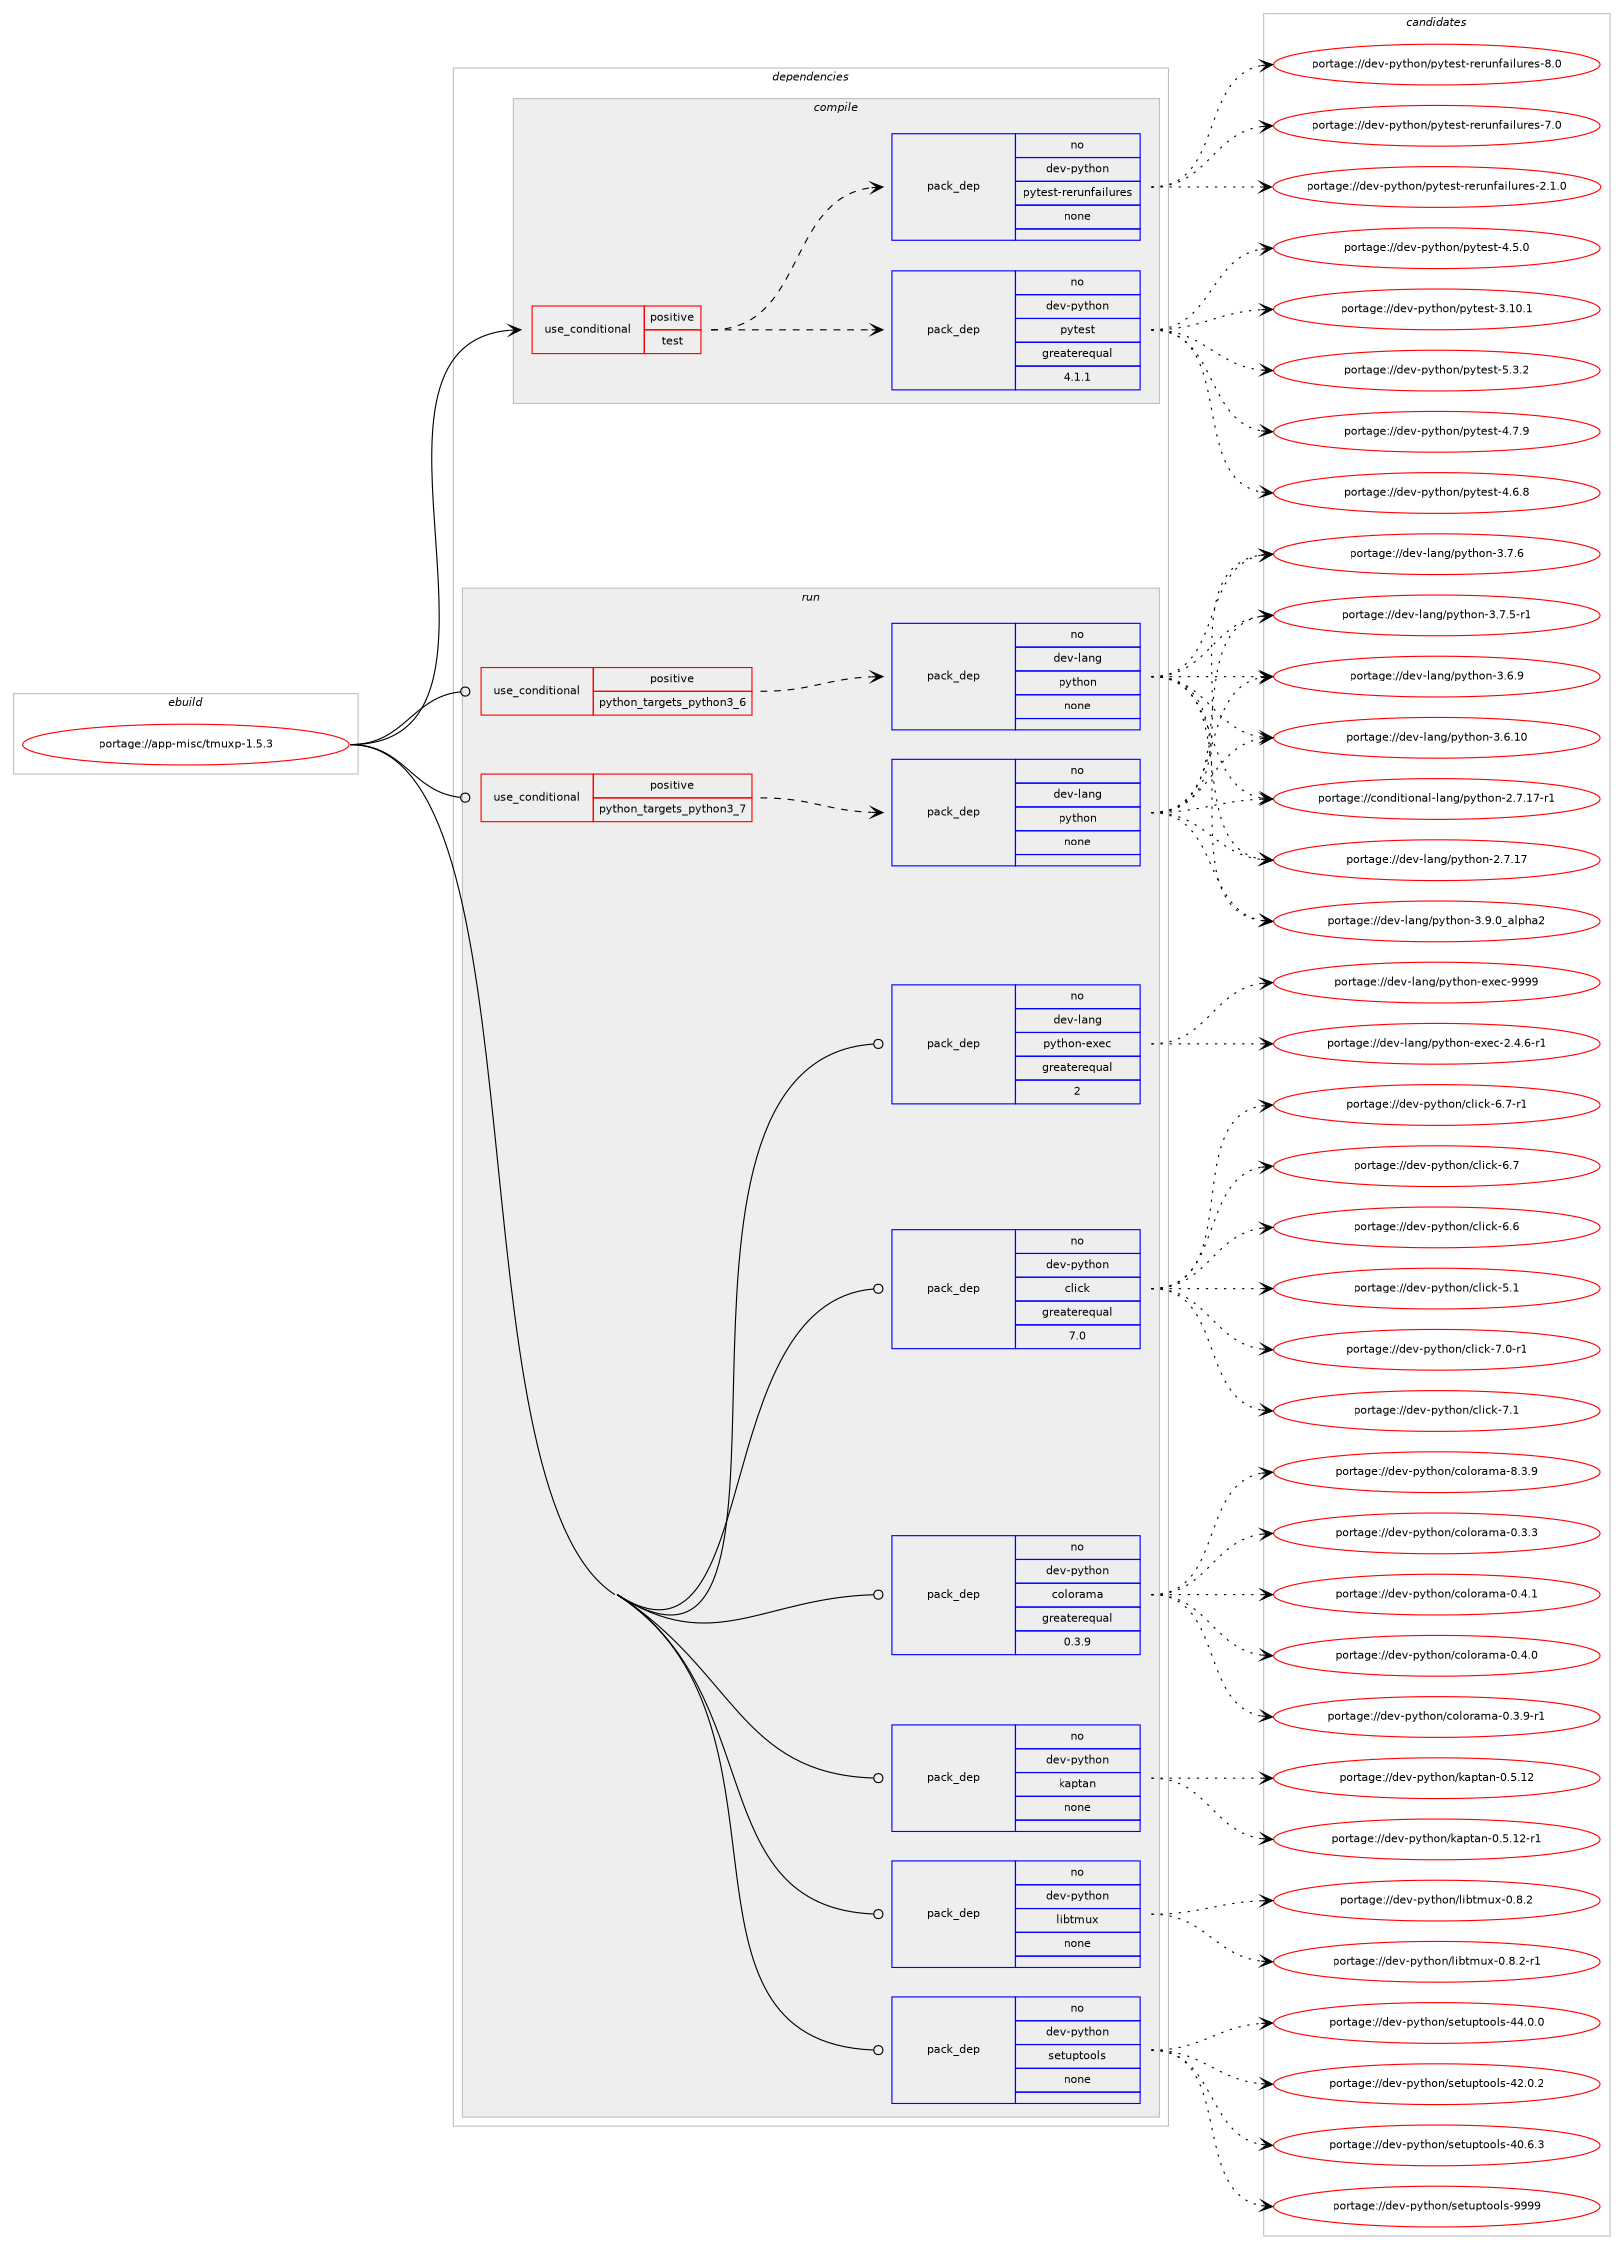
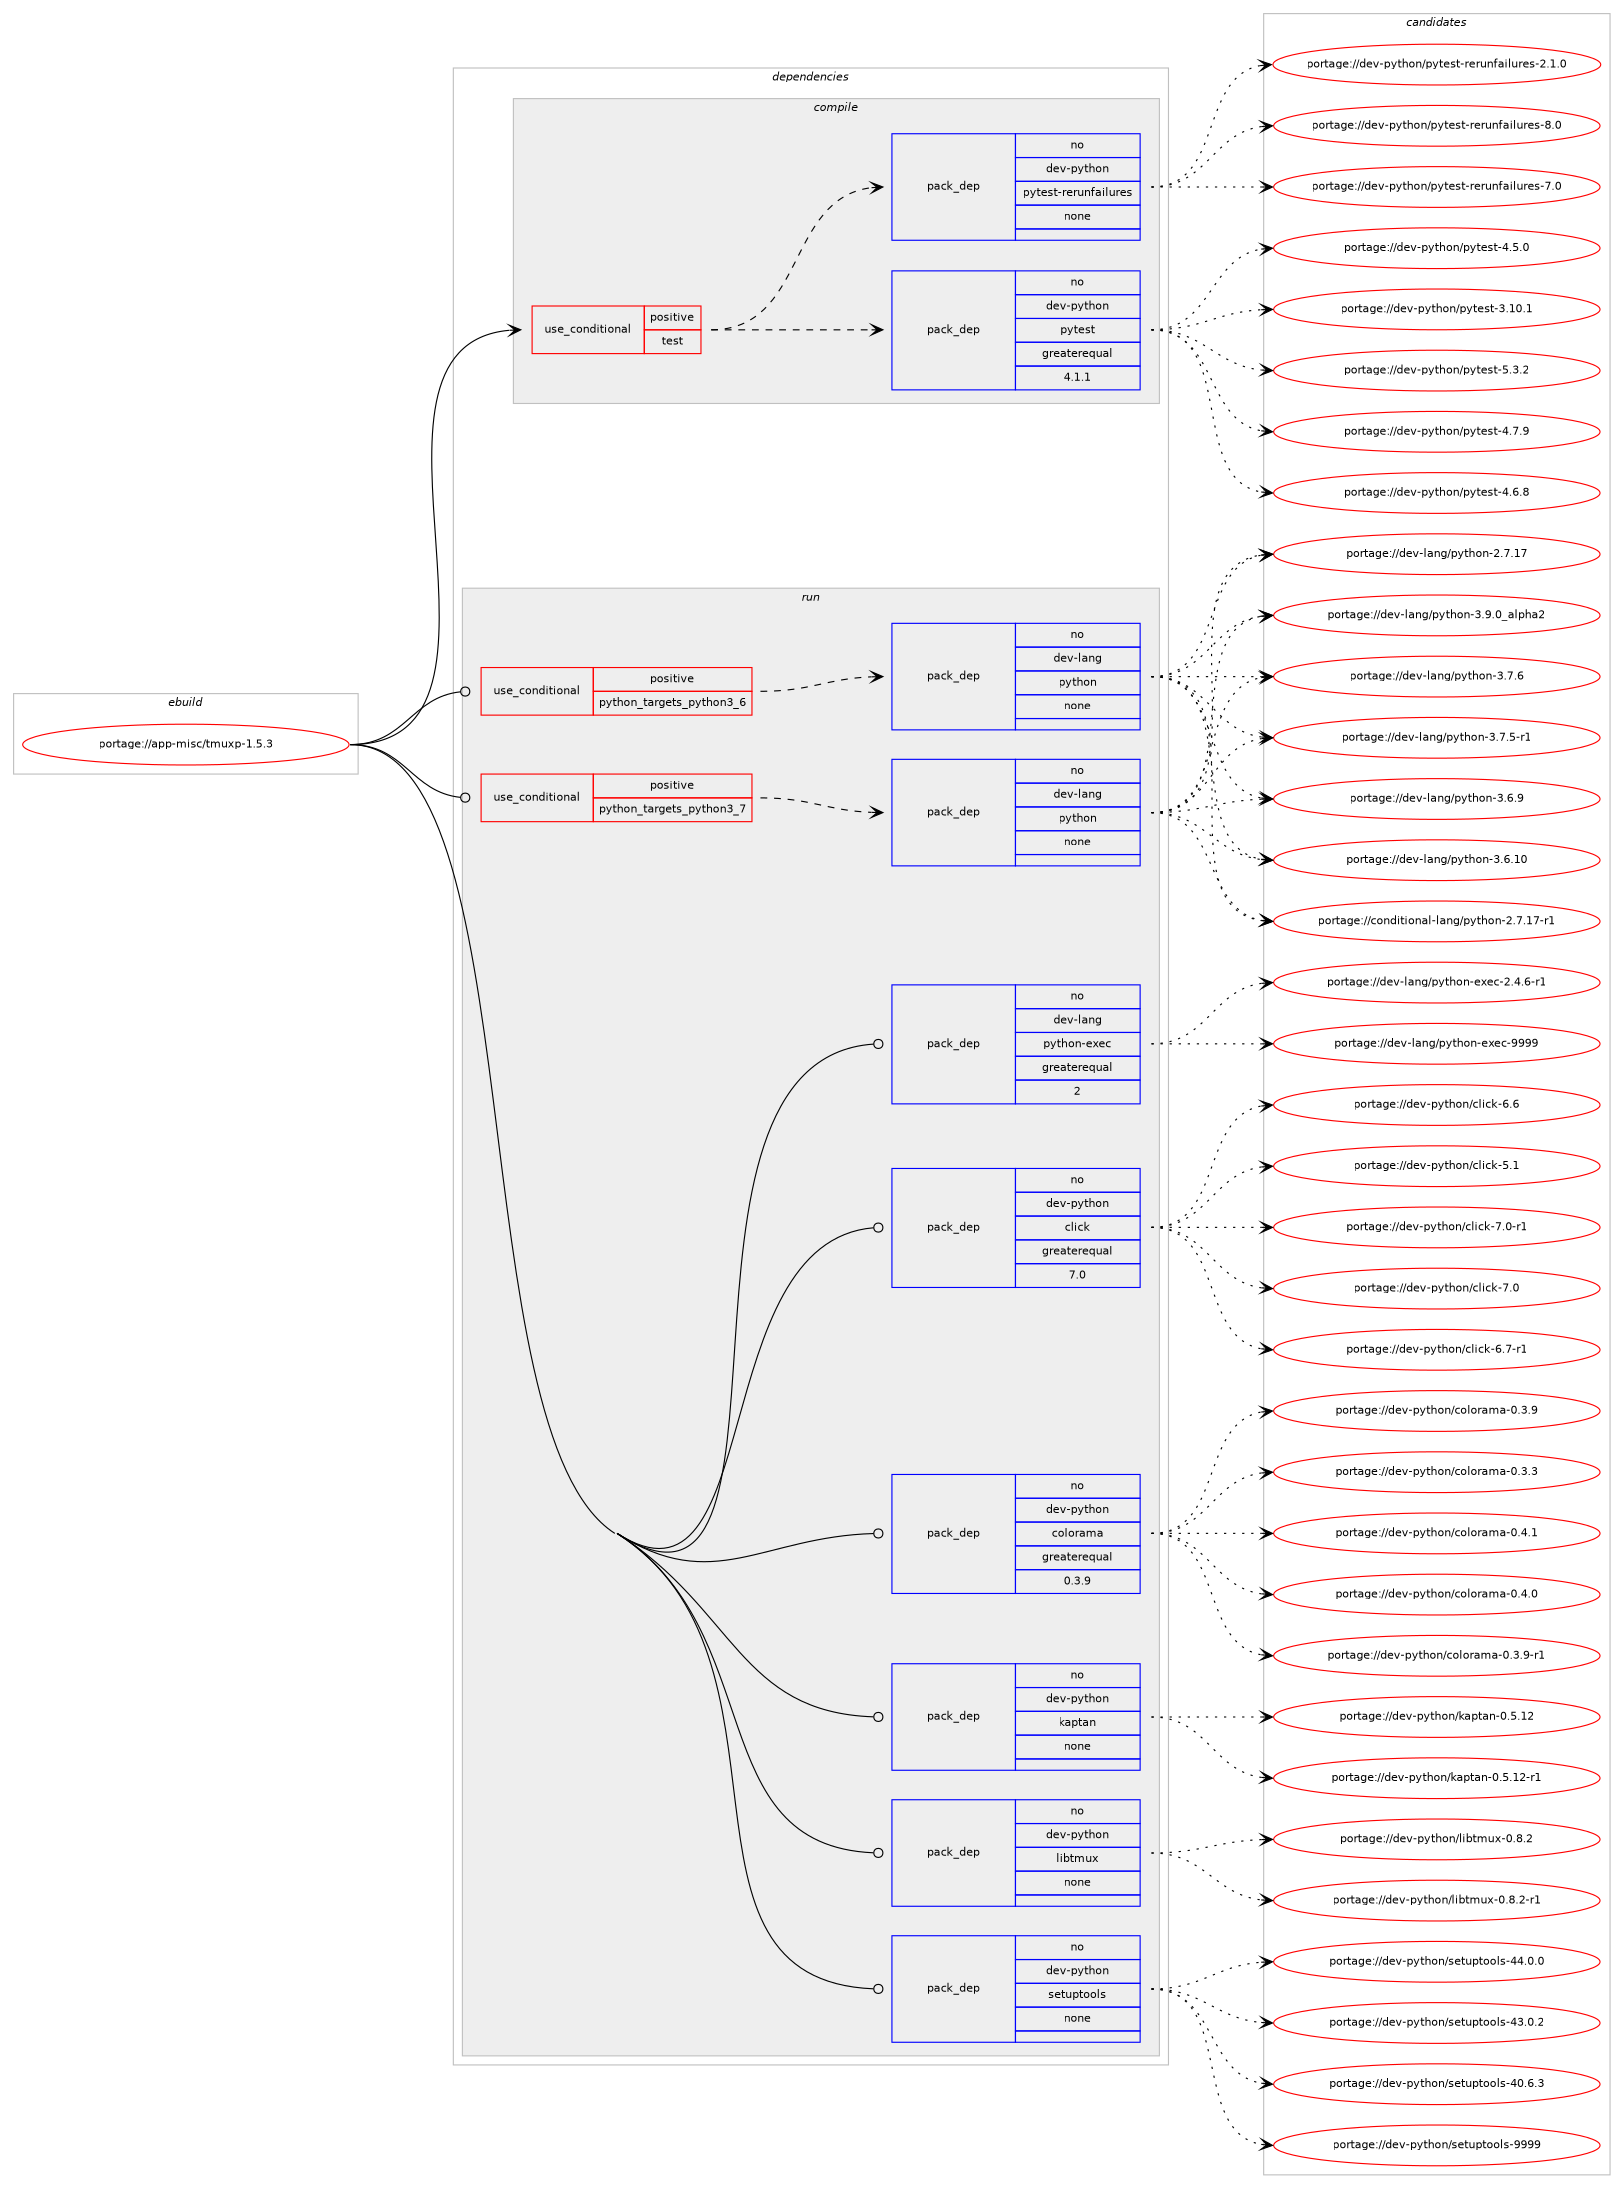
(1437, 1166) -> none
(1437, 1411) -> (1437, 1289)
(1437, 1472) -> (1437, 1411)
(1437, 2084) -> (1437, 2023)
